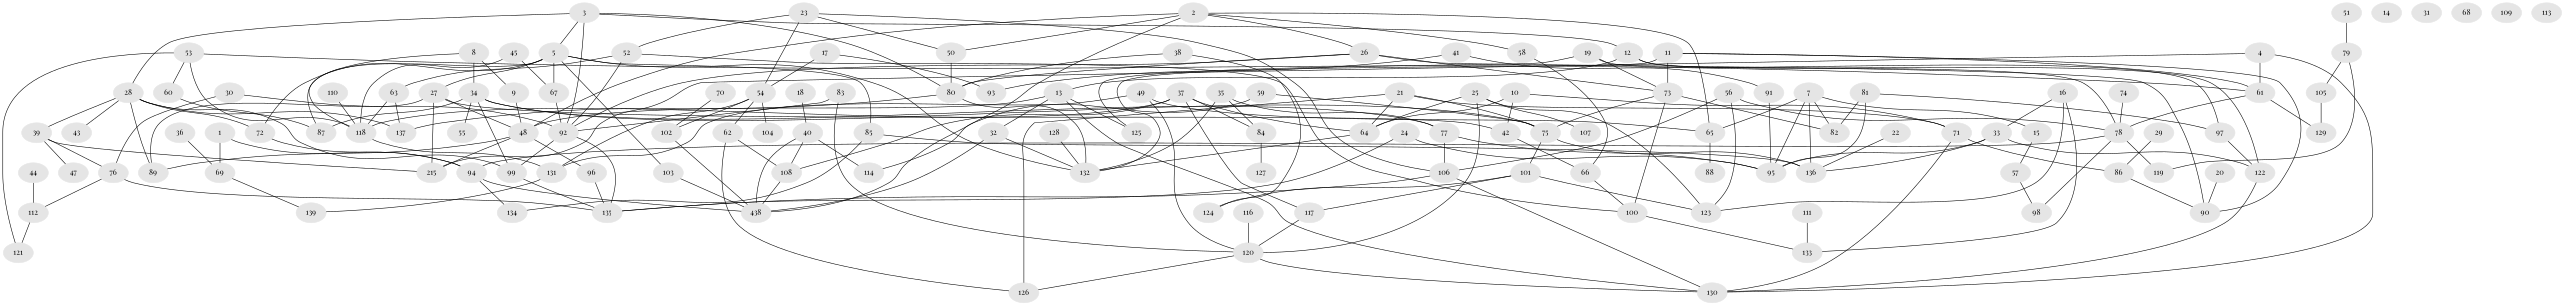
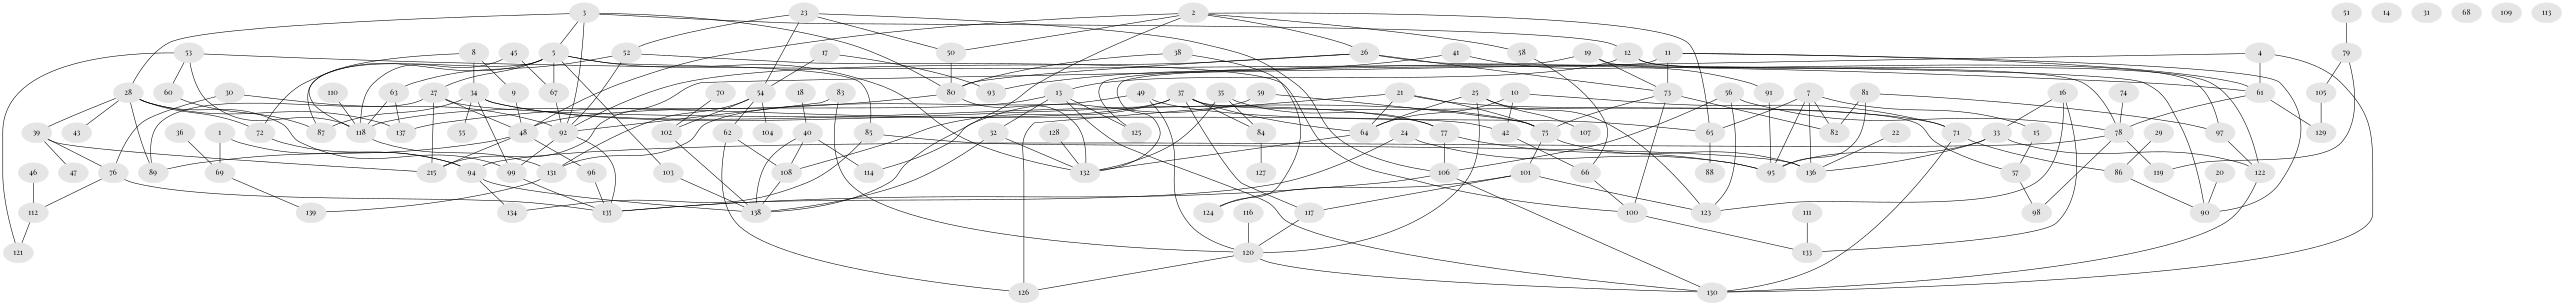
none -> (1604, 108)
(33, 173) -> (33, 173)
(756, 213) -> (756, 213)
